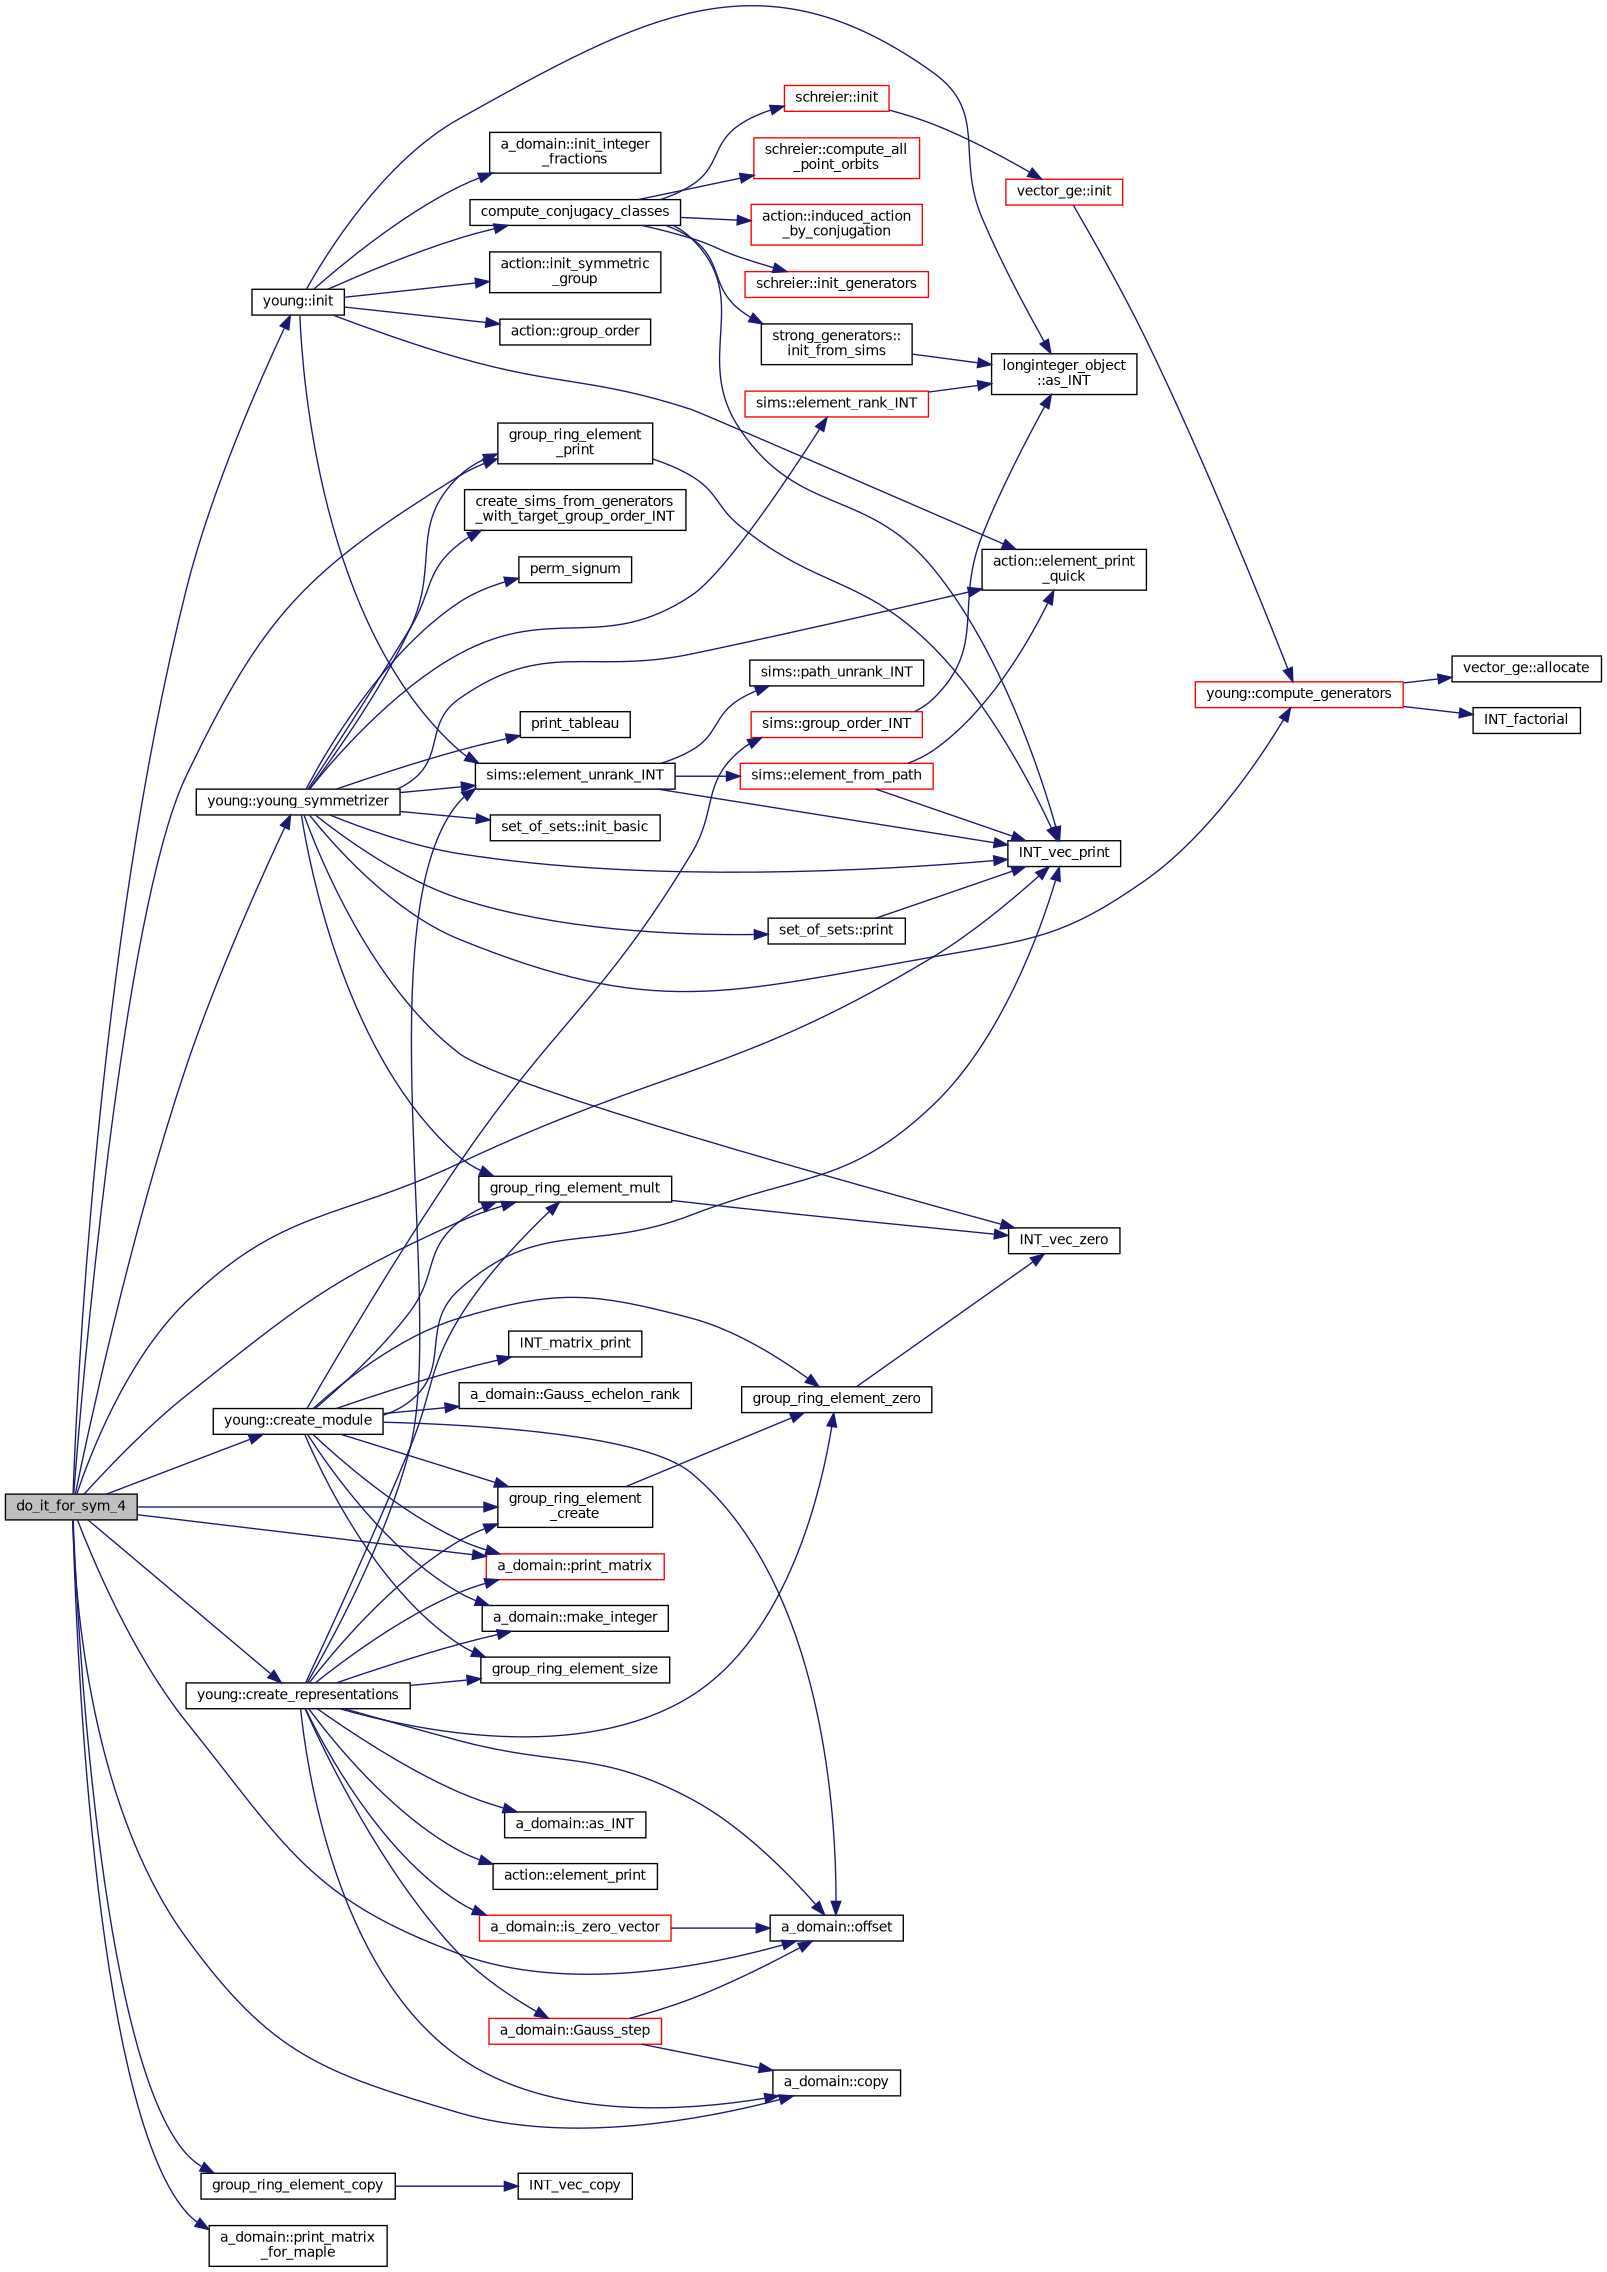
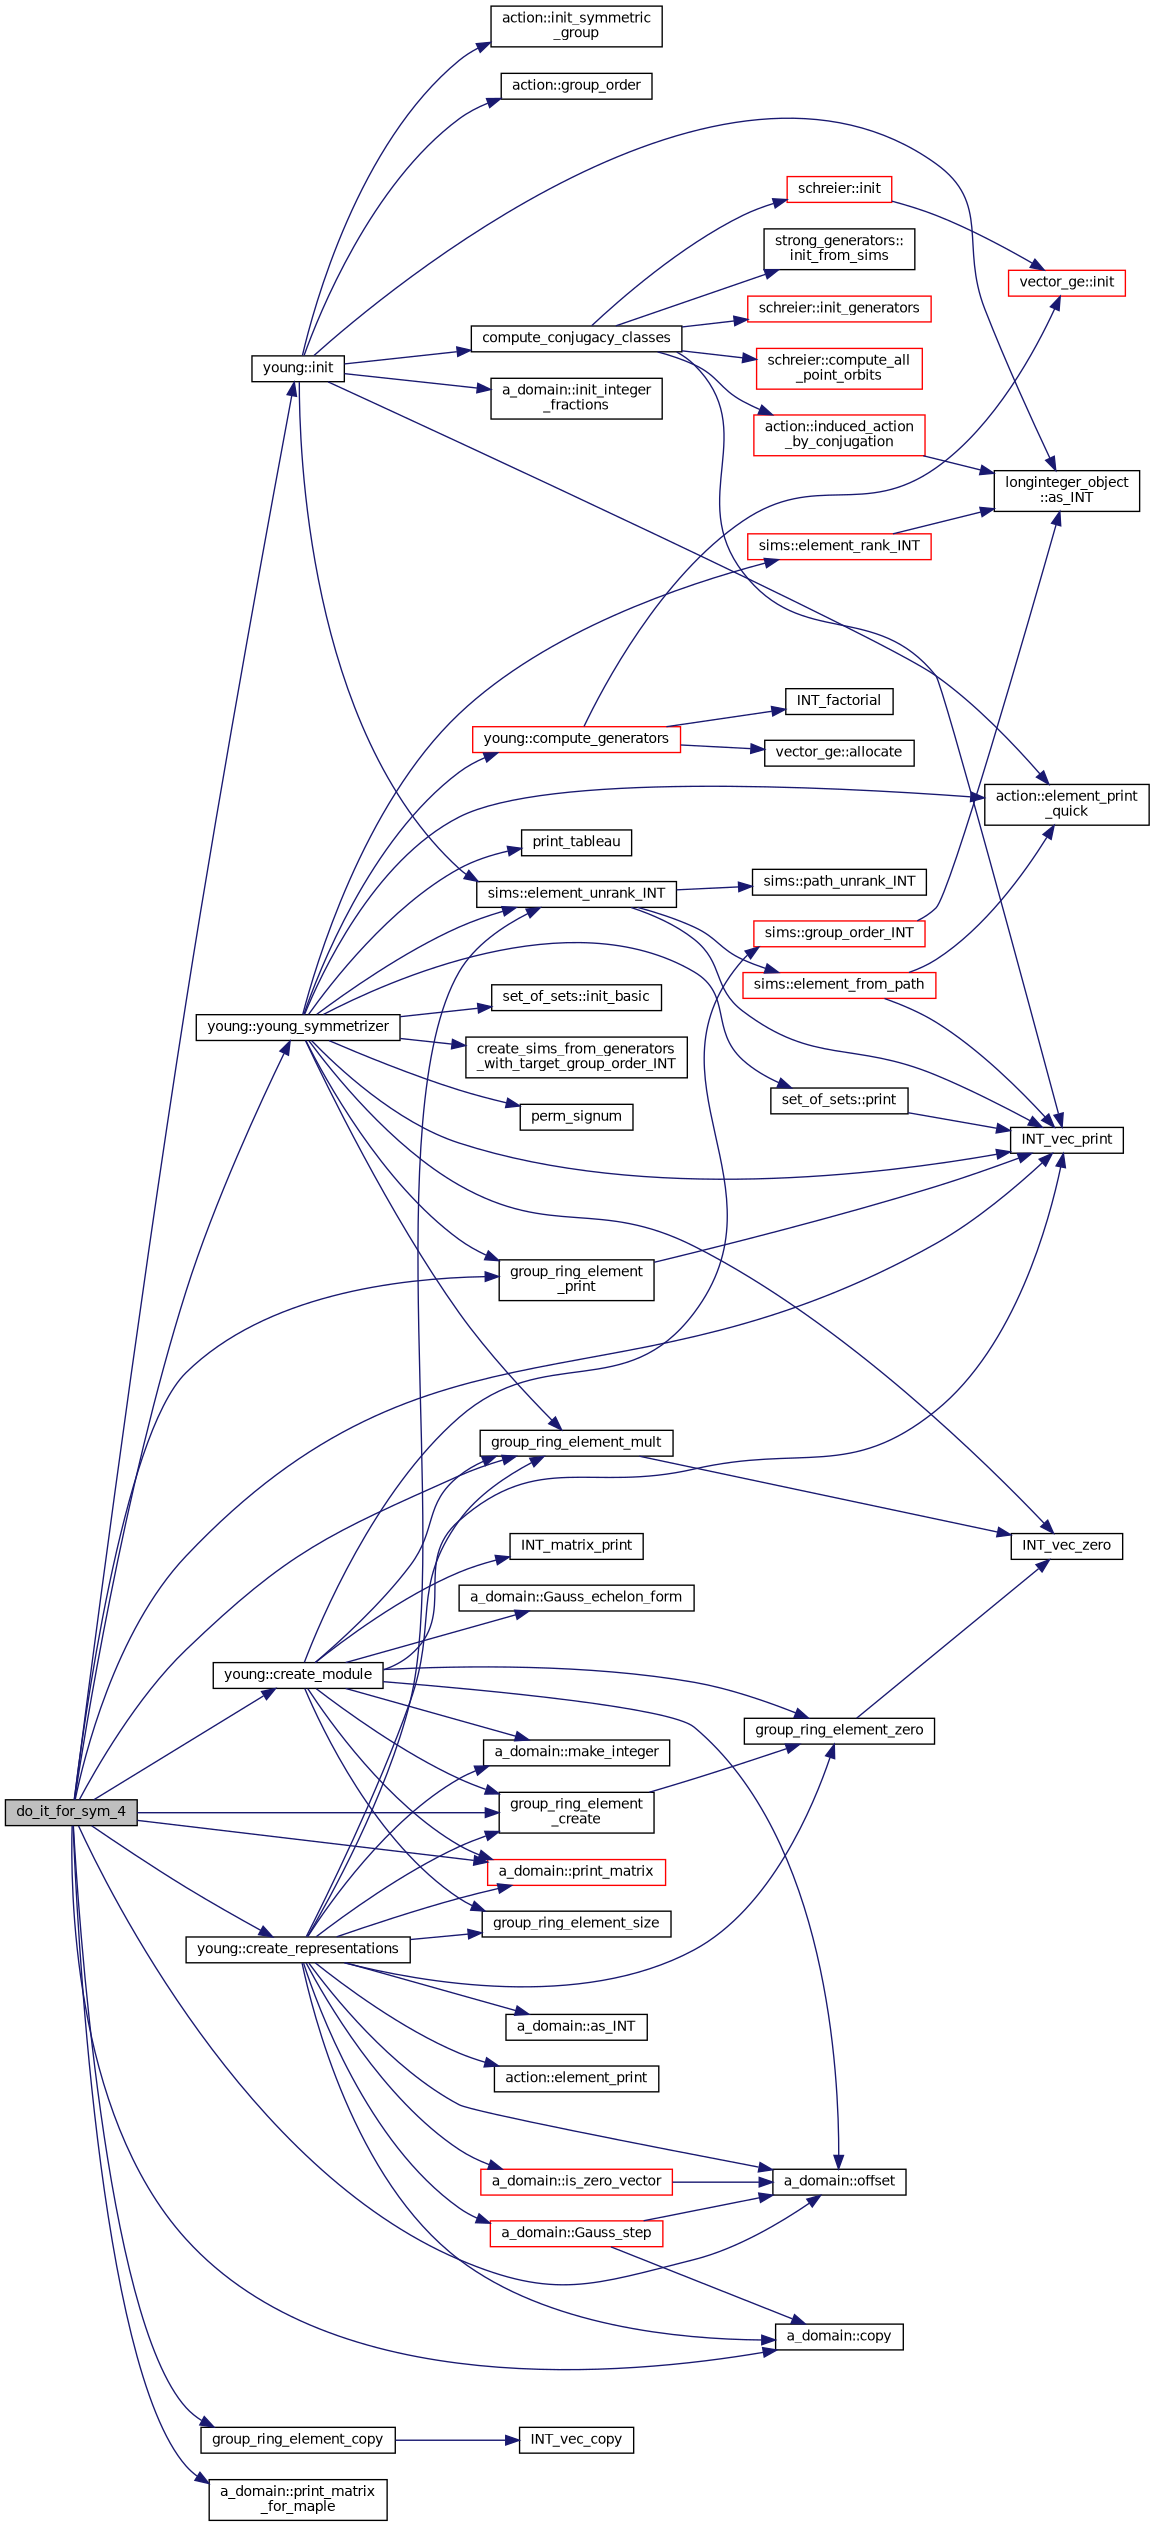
(945, 359) -> (955, 464)
(1189, 433) -> (809, 497)
(575, 1396) -> (577, 1598)
